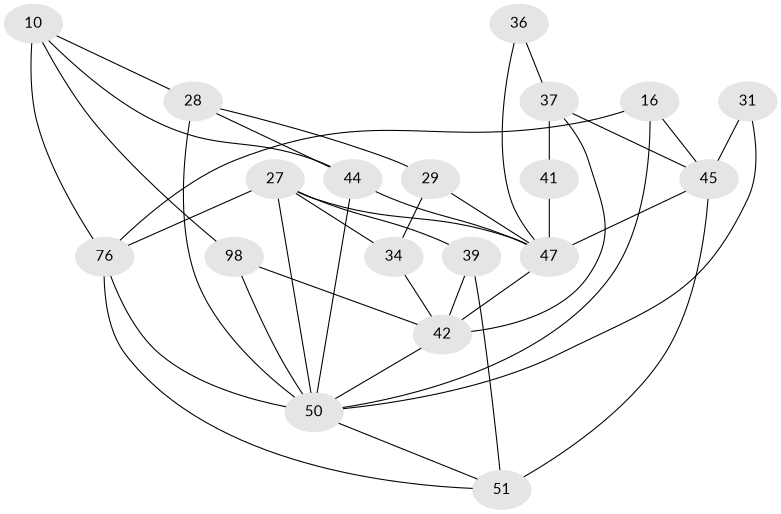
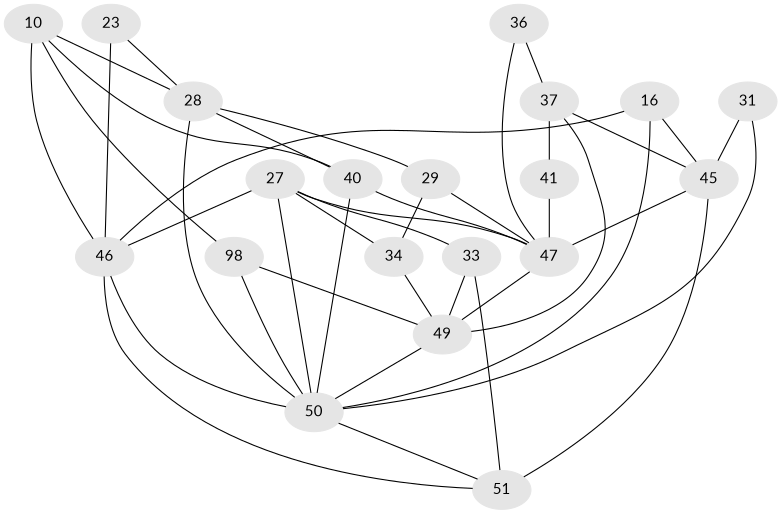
none -> (111, 24)
(353, 179) -> (353, 179)
(105, 257) -> (105, 257)
(472, 257) -> (472, 257)
(442, 335) -> (442, 335)
